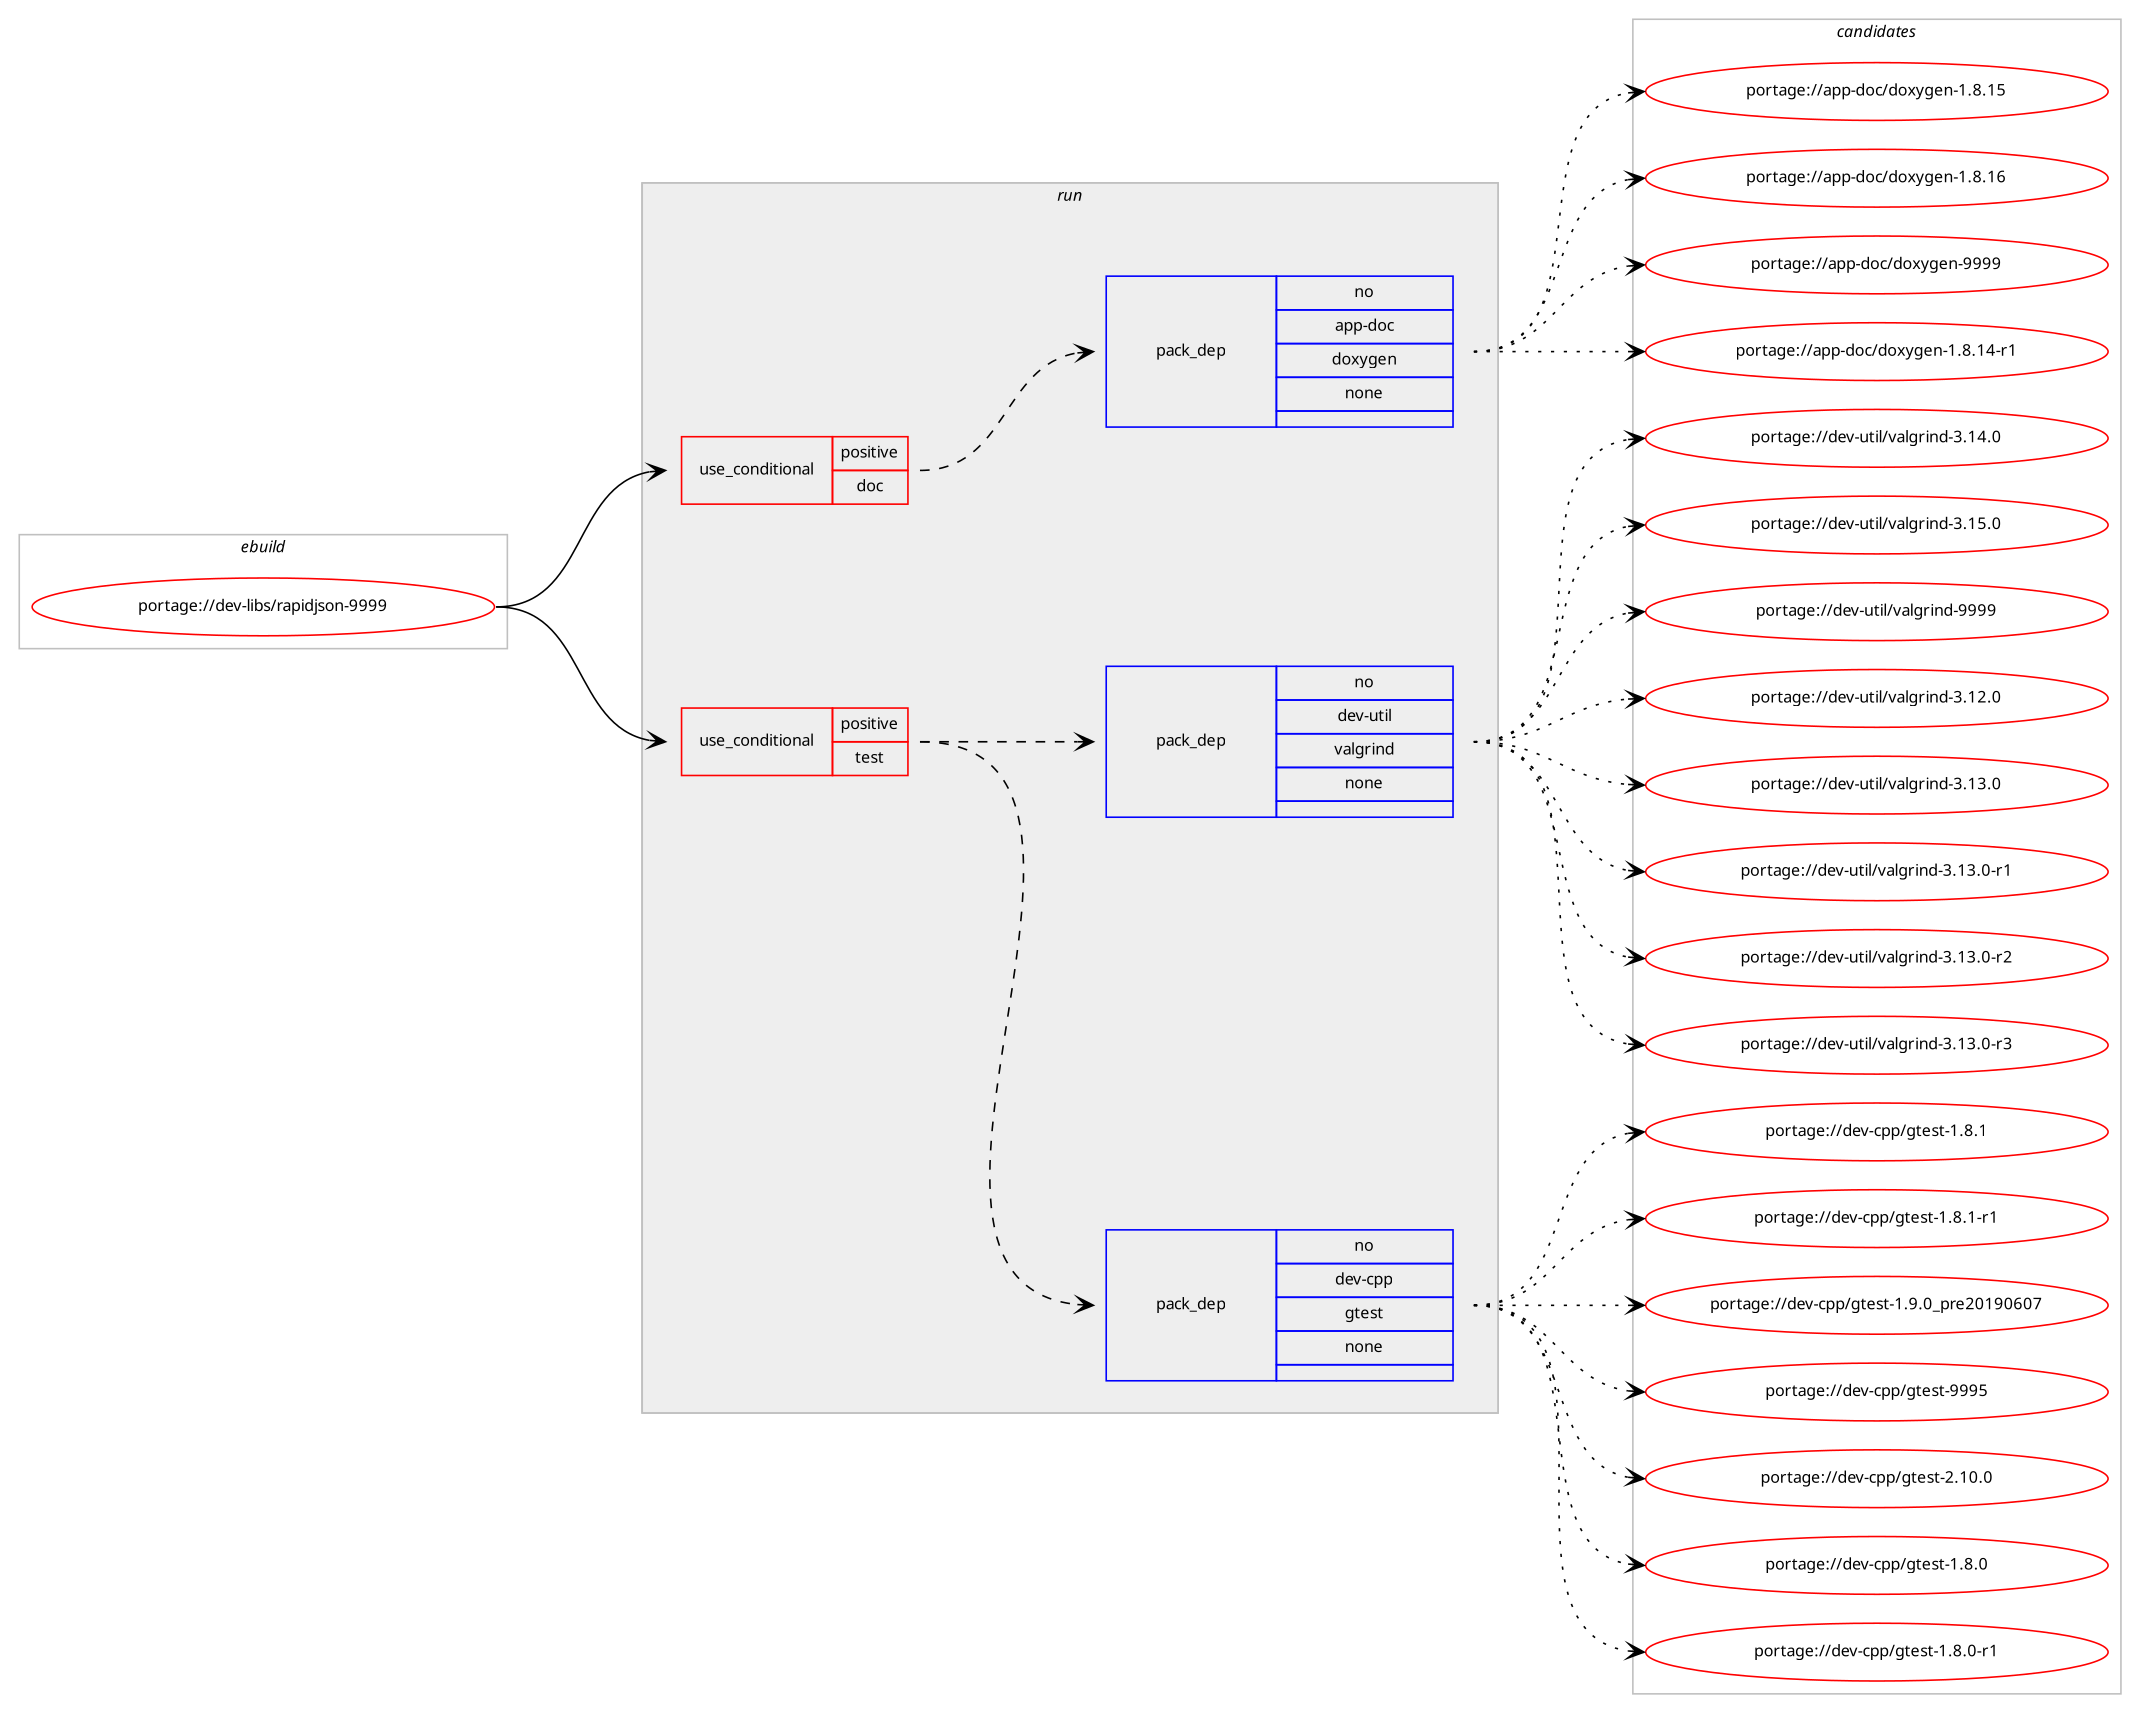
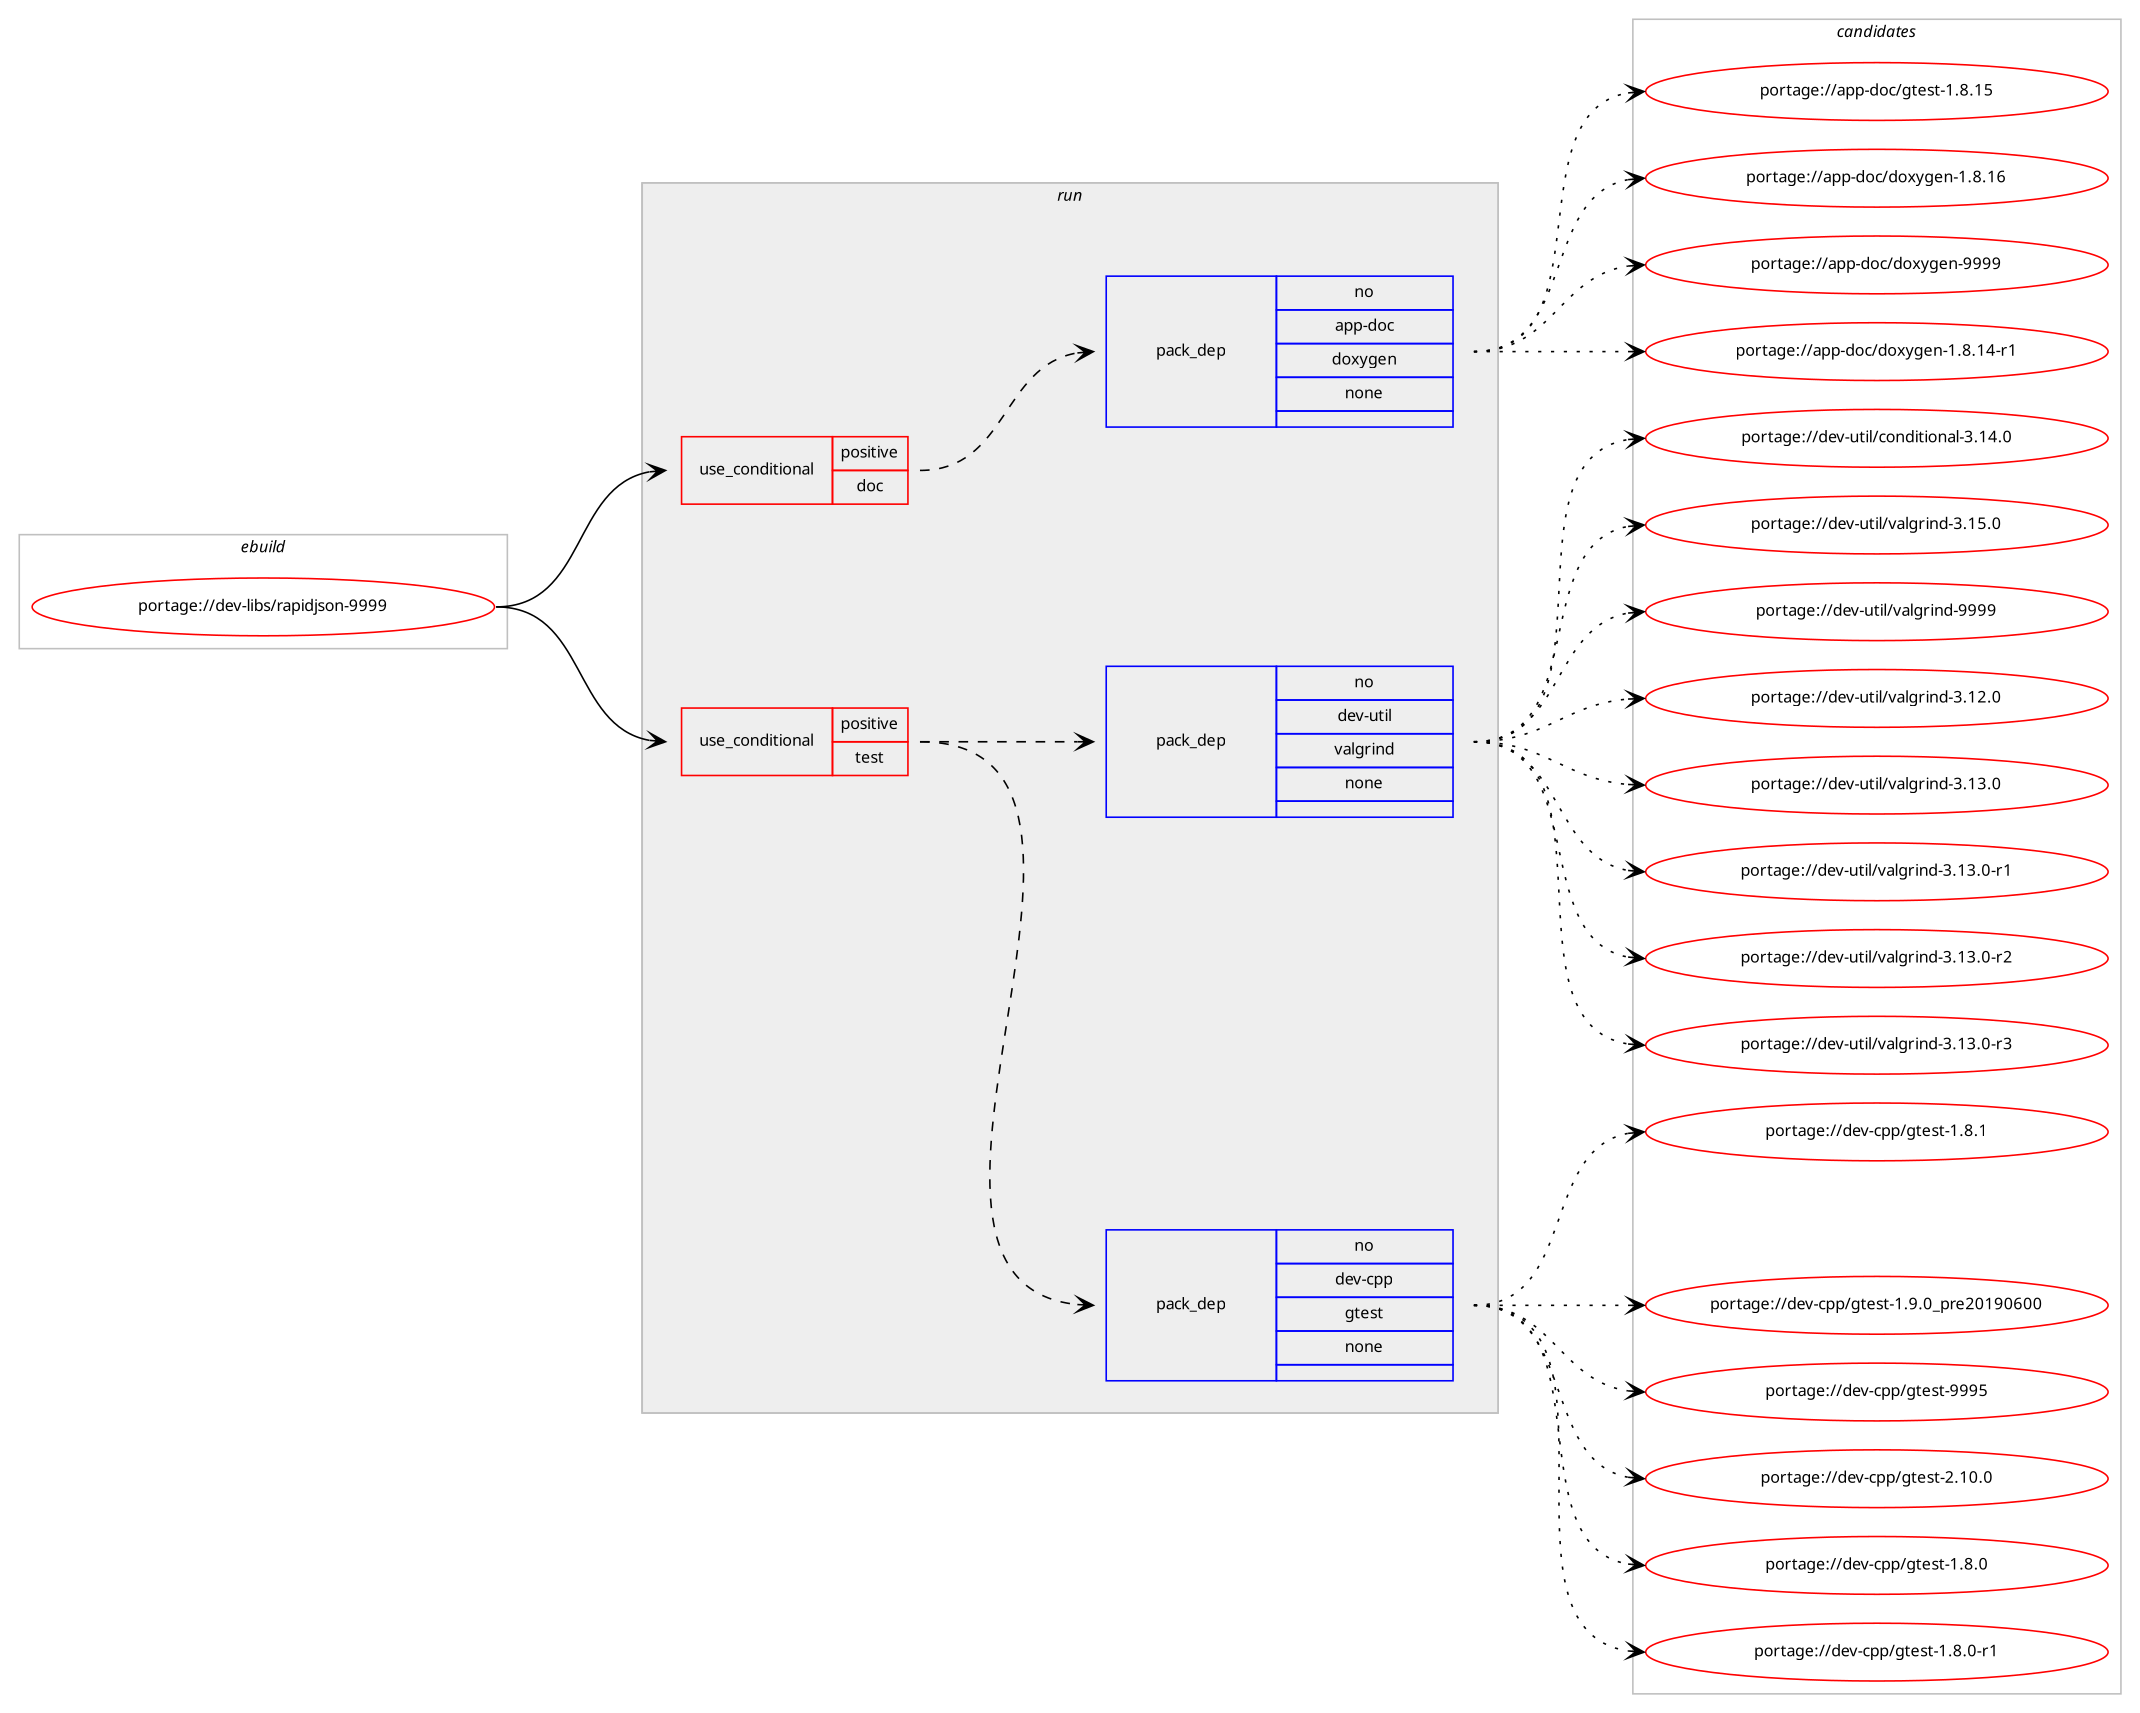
(1877, 92) -> (1877, 92)
(1877, 438) -> (1877, 438)
(1877, 1219) -> none
(1877, 1305) -> (1877, 1305)
